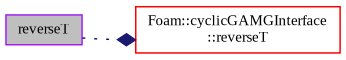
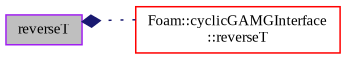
(100, 39) -> (118, 20)
